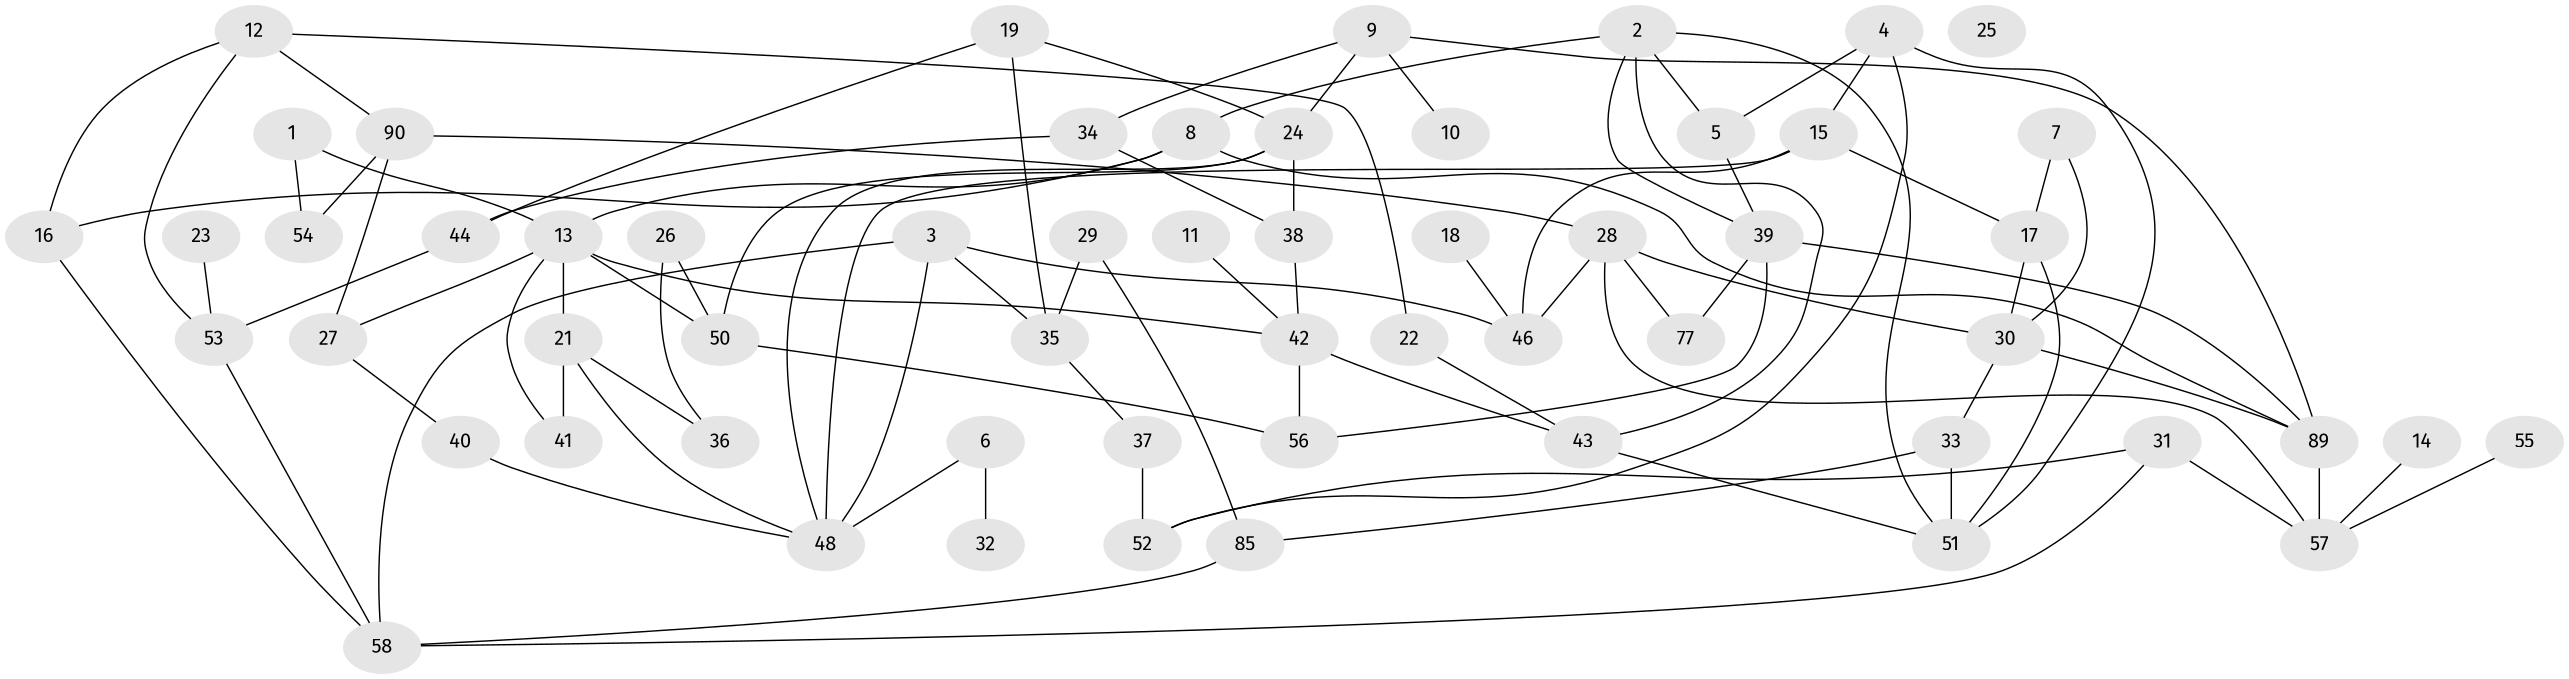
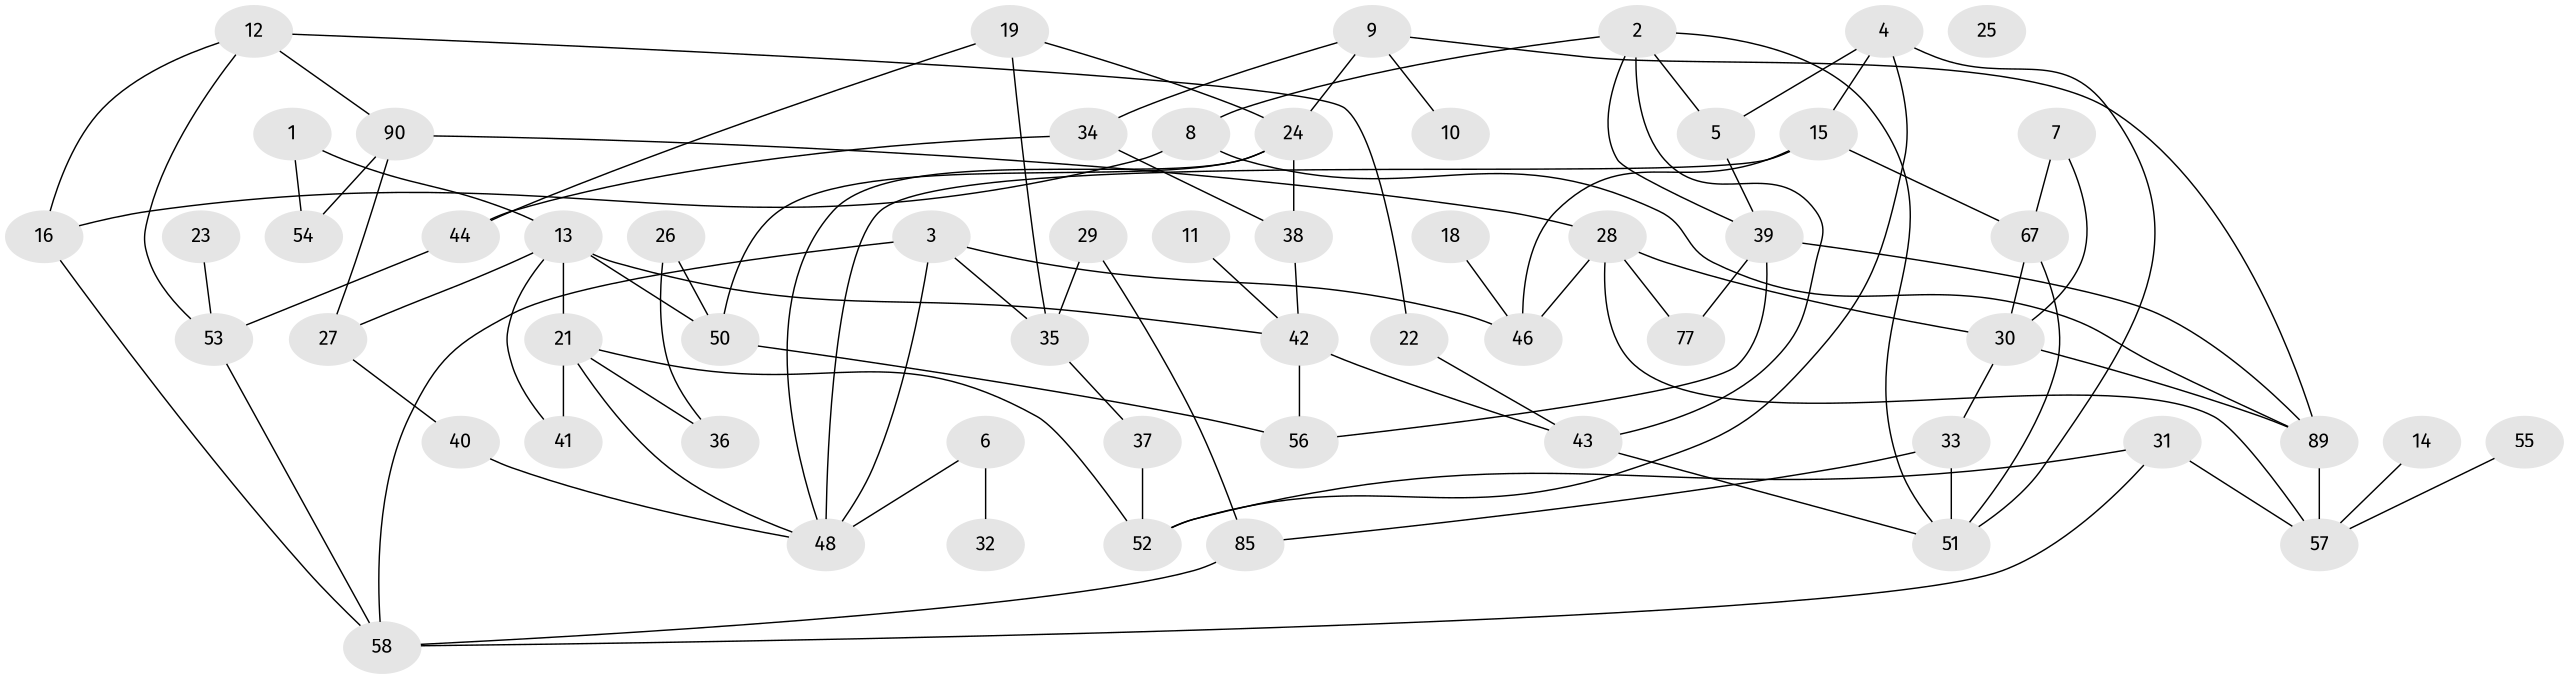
(921, 187) -> none
(2030, 237) -> (2030, 237)
none -> (875, 372)
